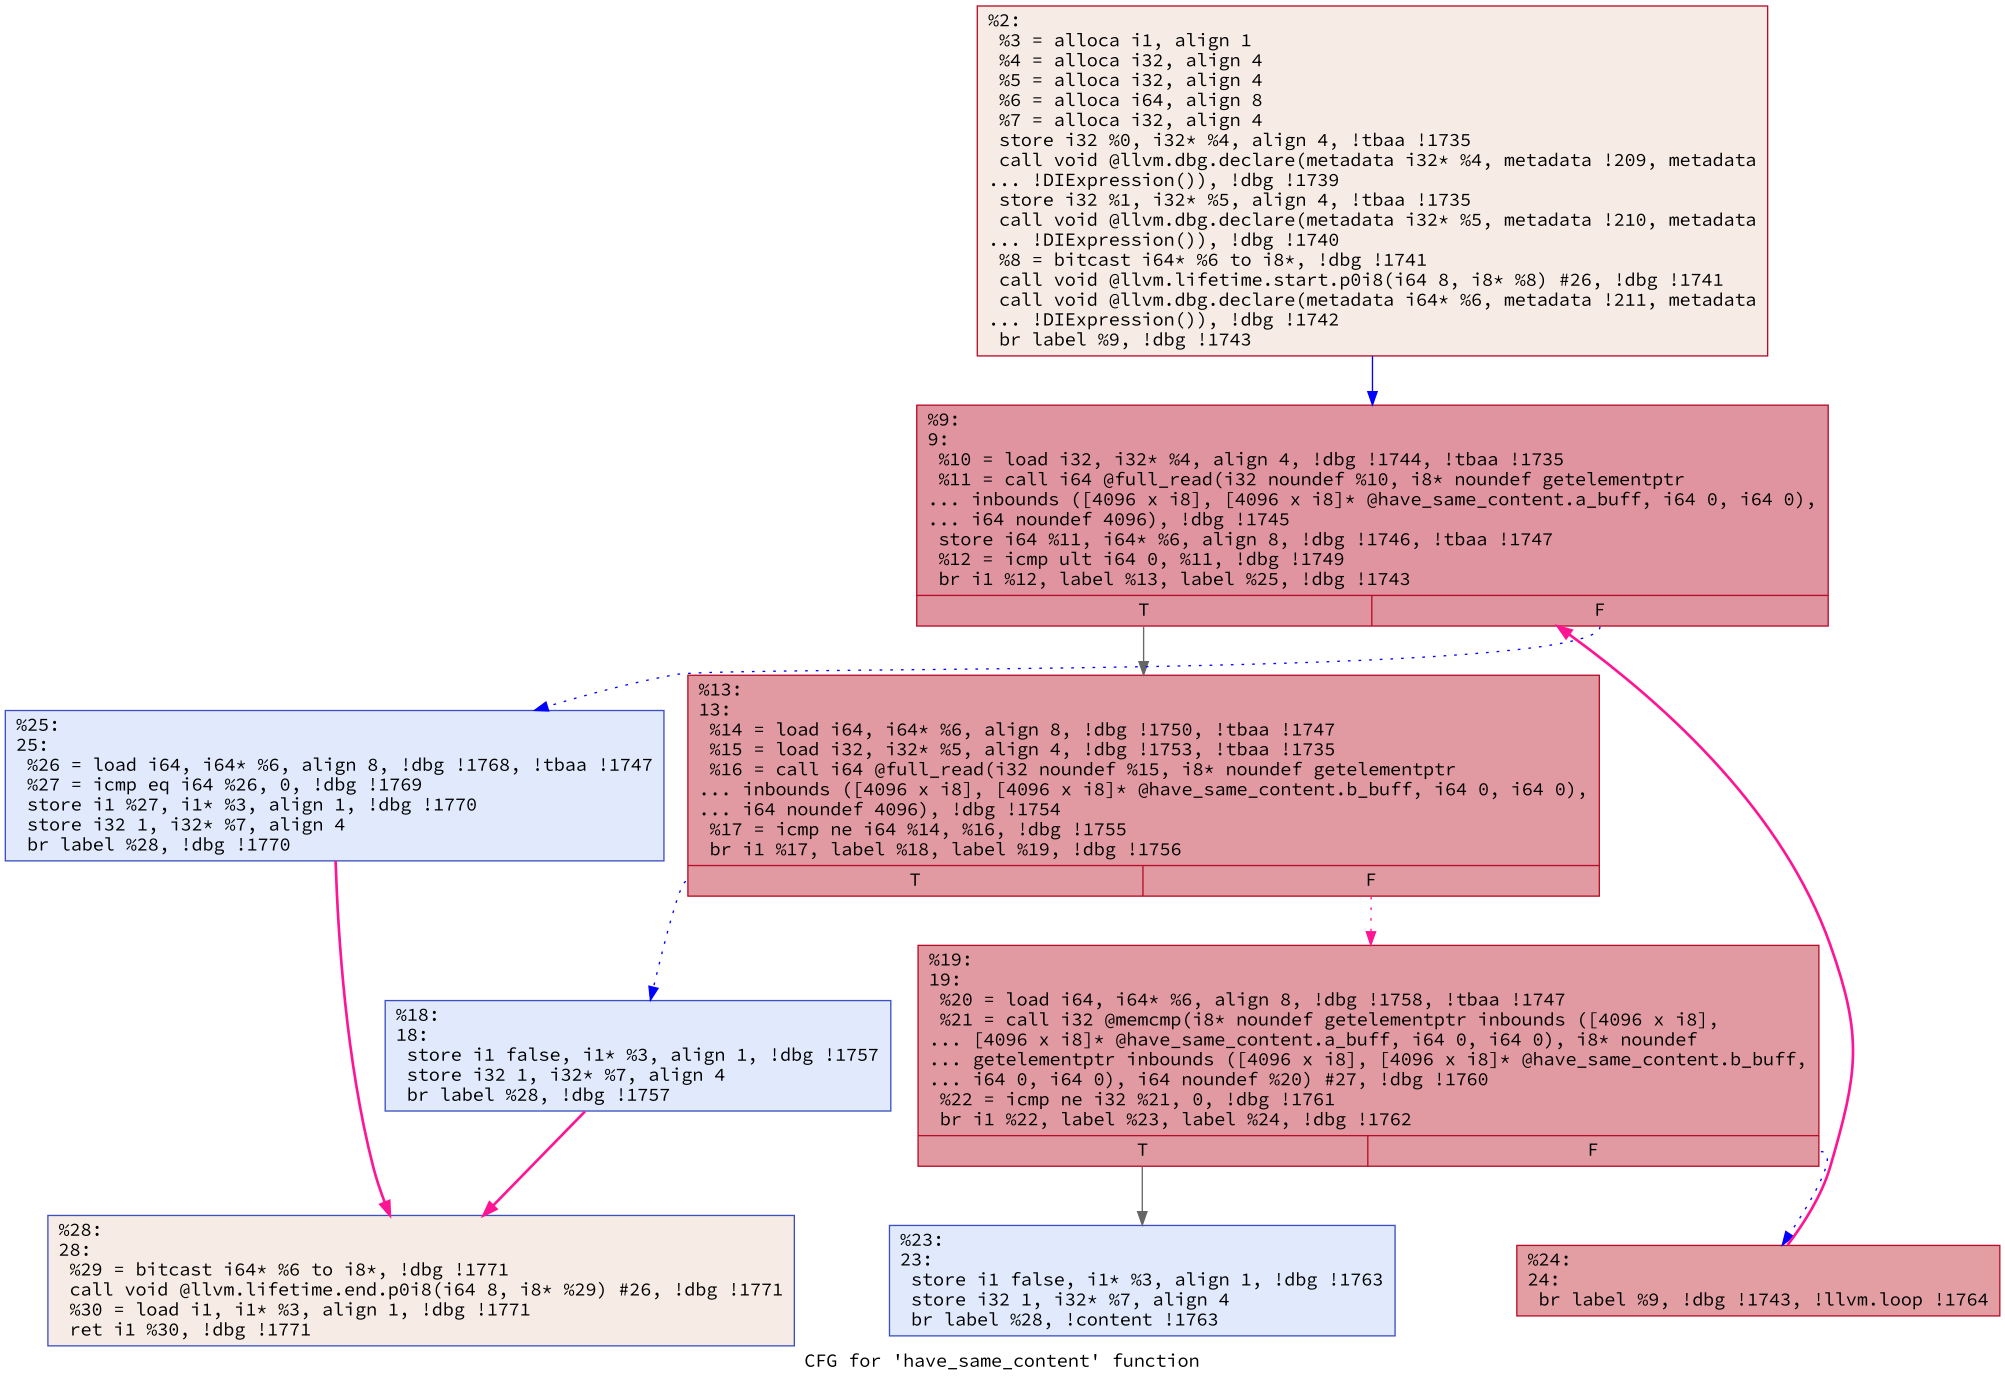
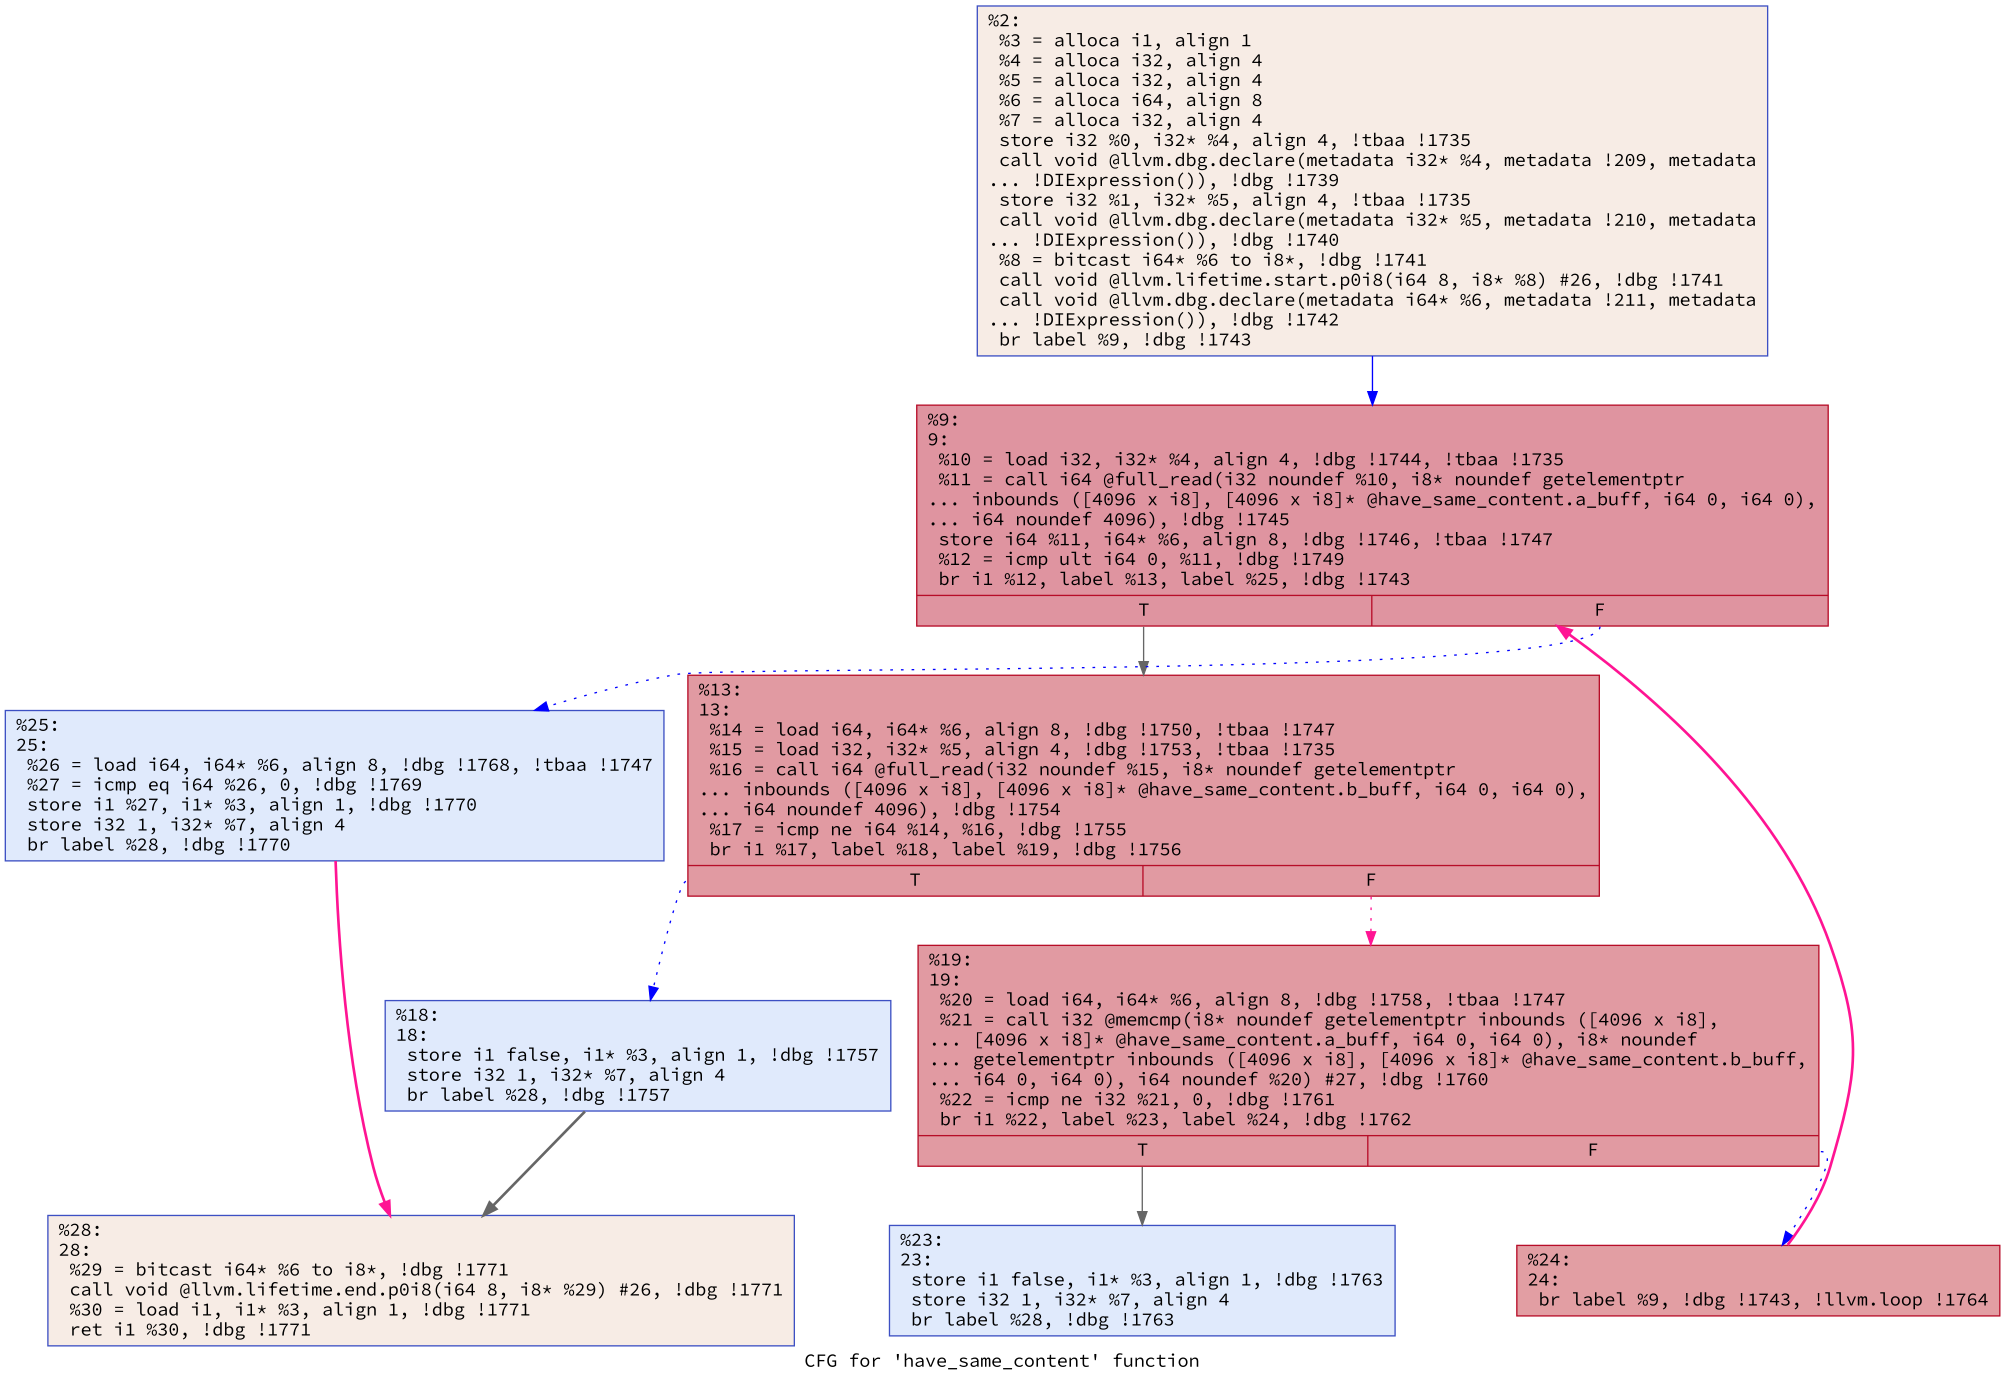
(1372, 181) -> (1372, 181)
(539, 1158) -> (539, 1158)
(1060, 1320) -> (1038, 1320)
